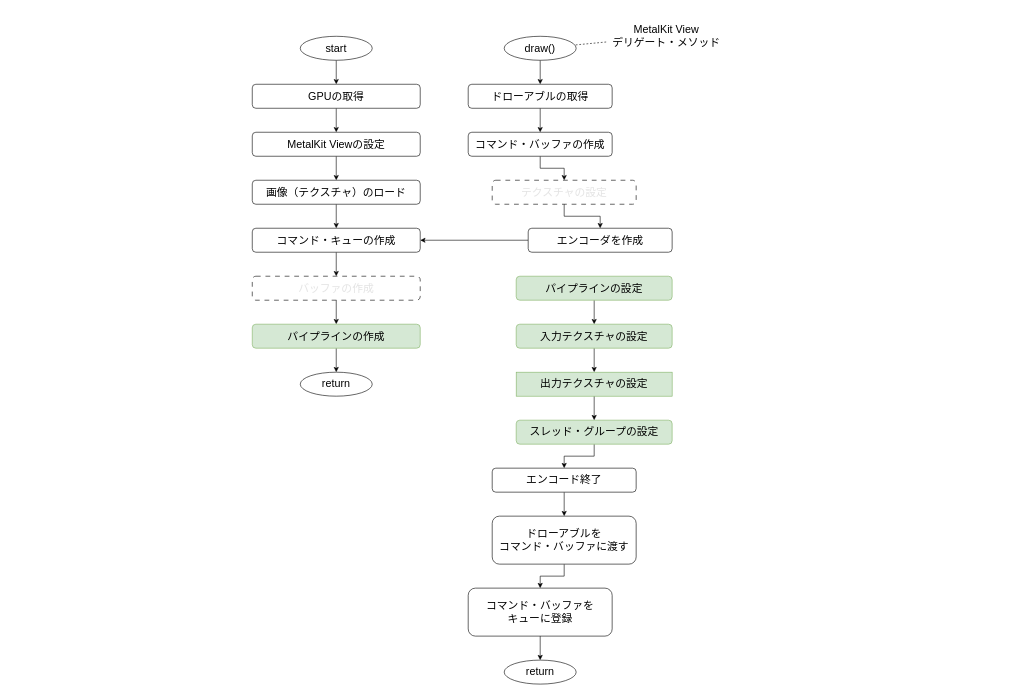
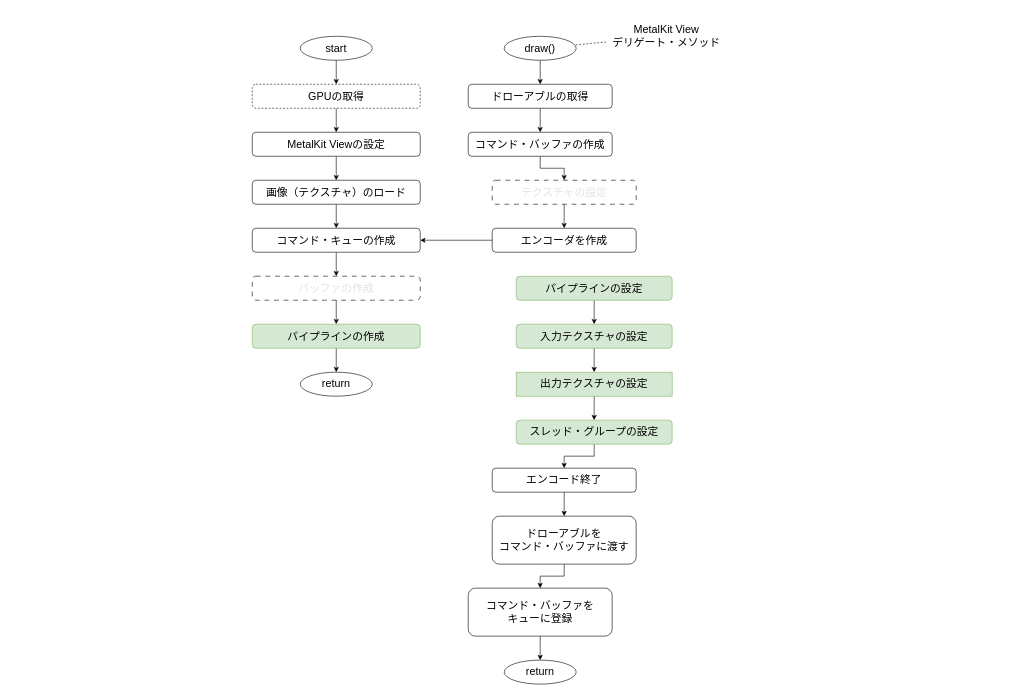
(336, 96) -> (336, 96)
(600, 240) -> (564, 240)
